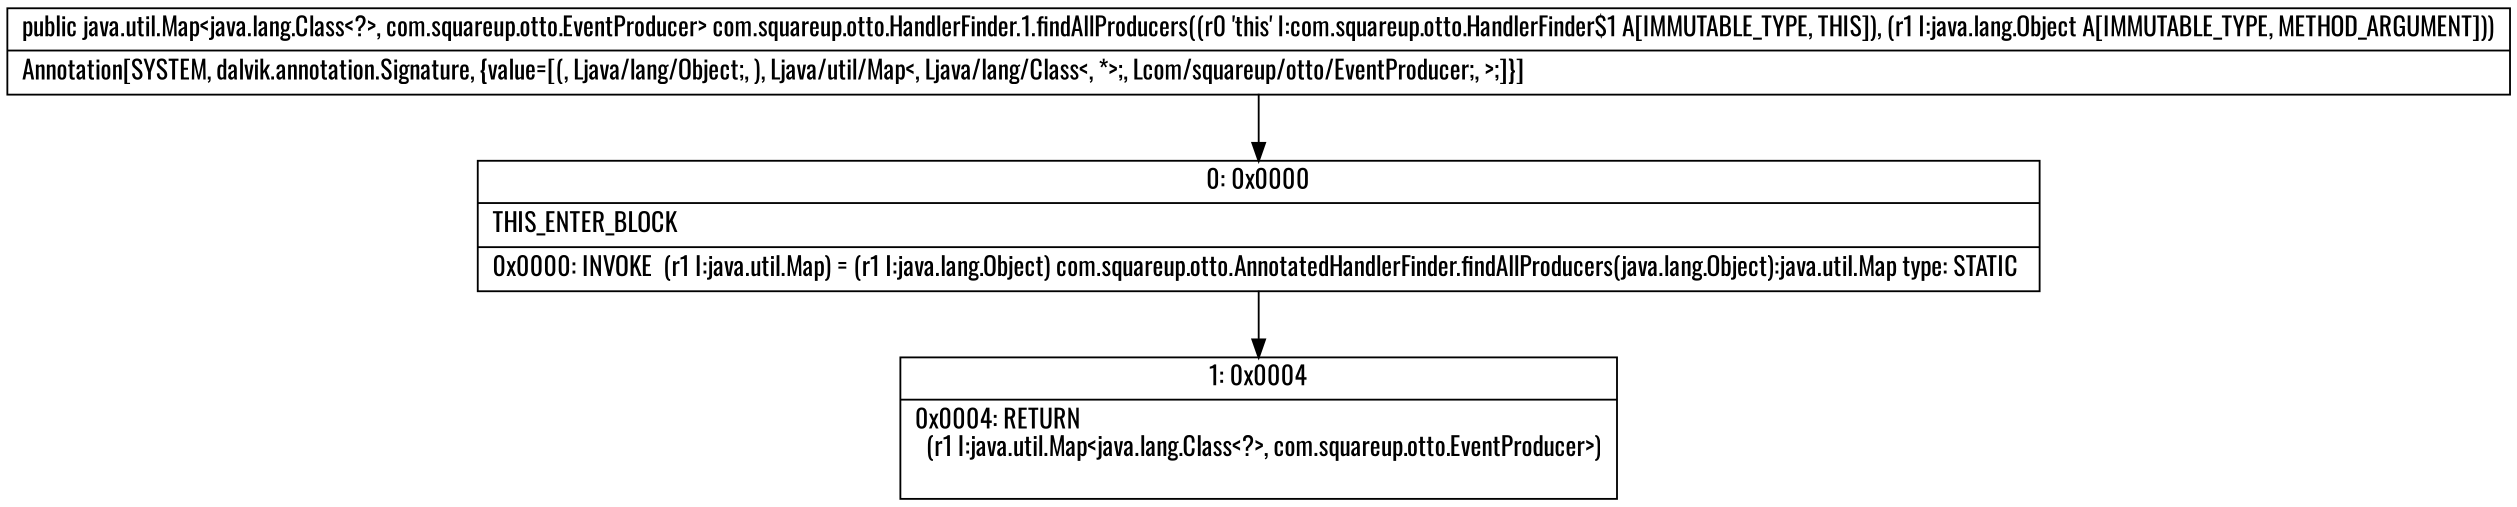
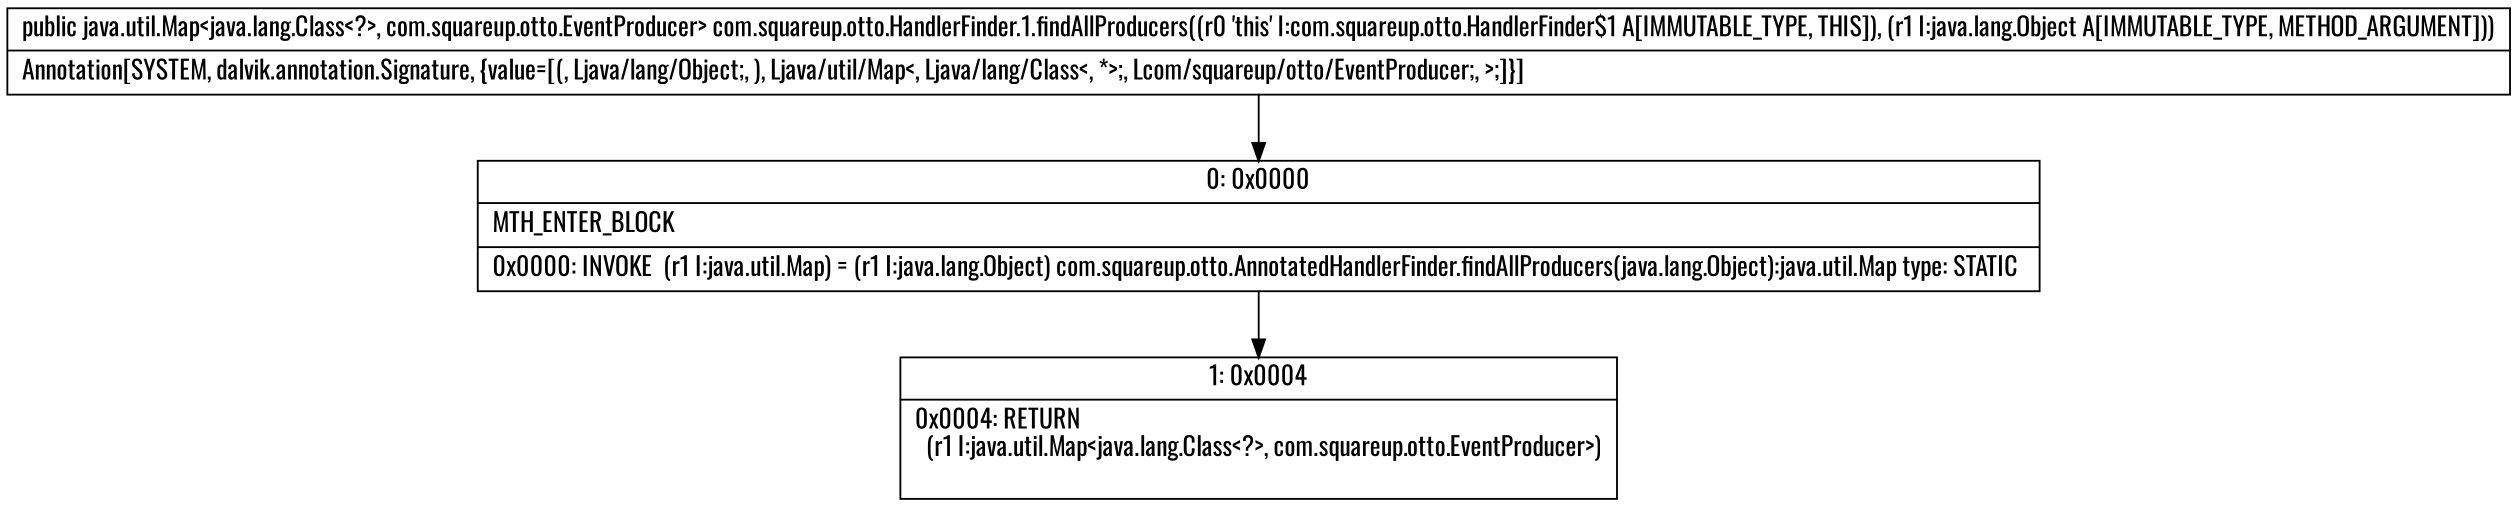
(585, 224) -> (584, 224)
